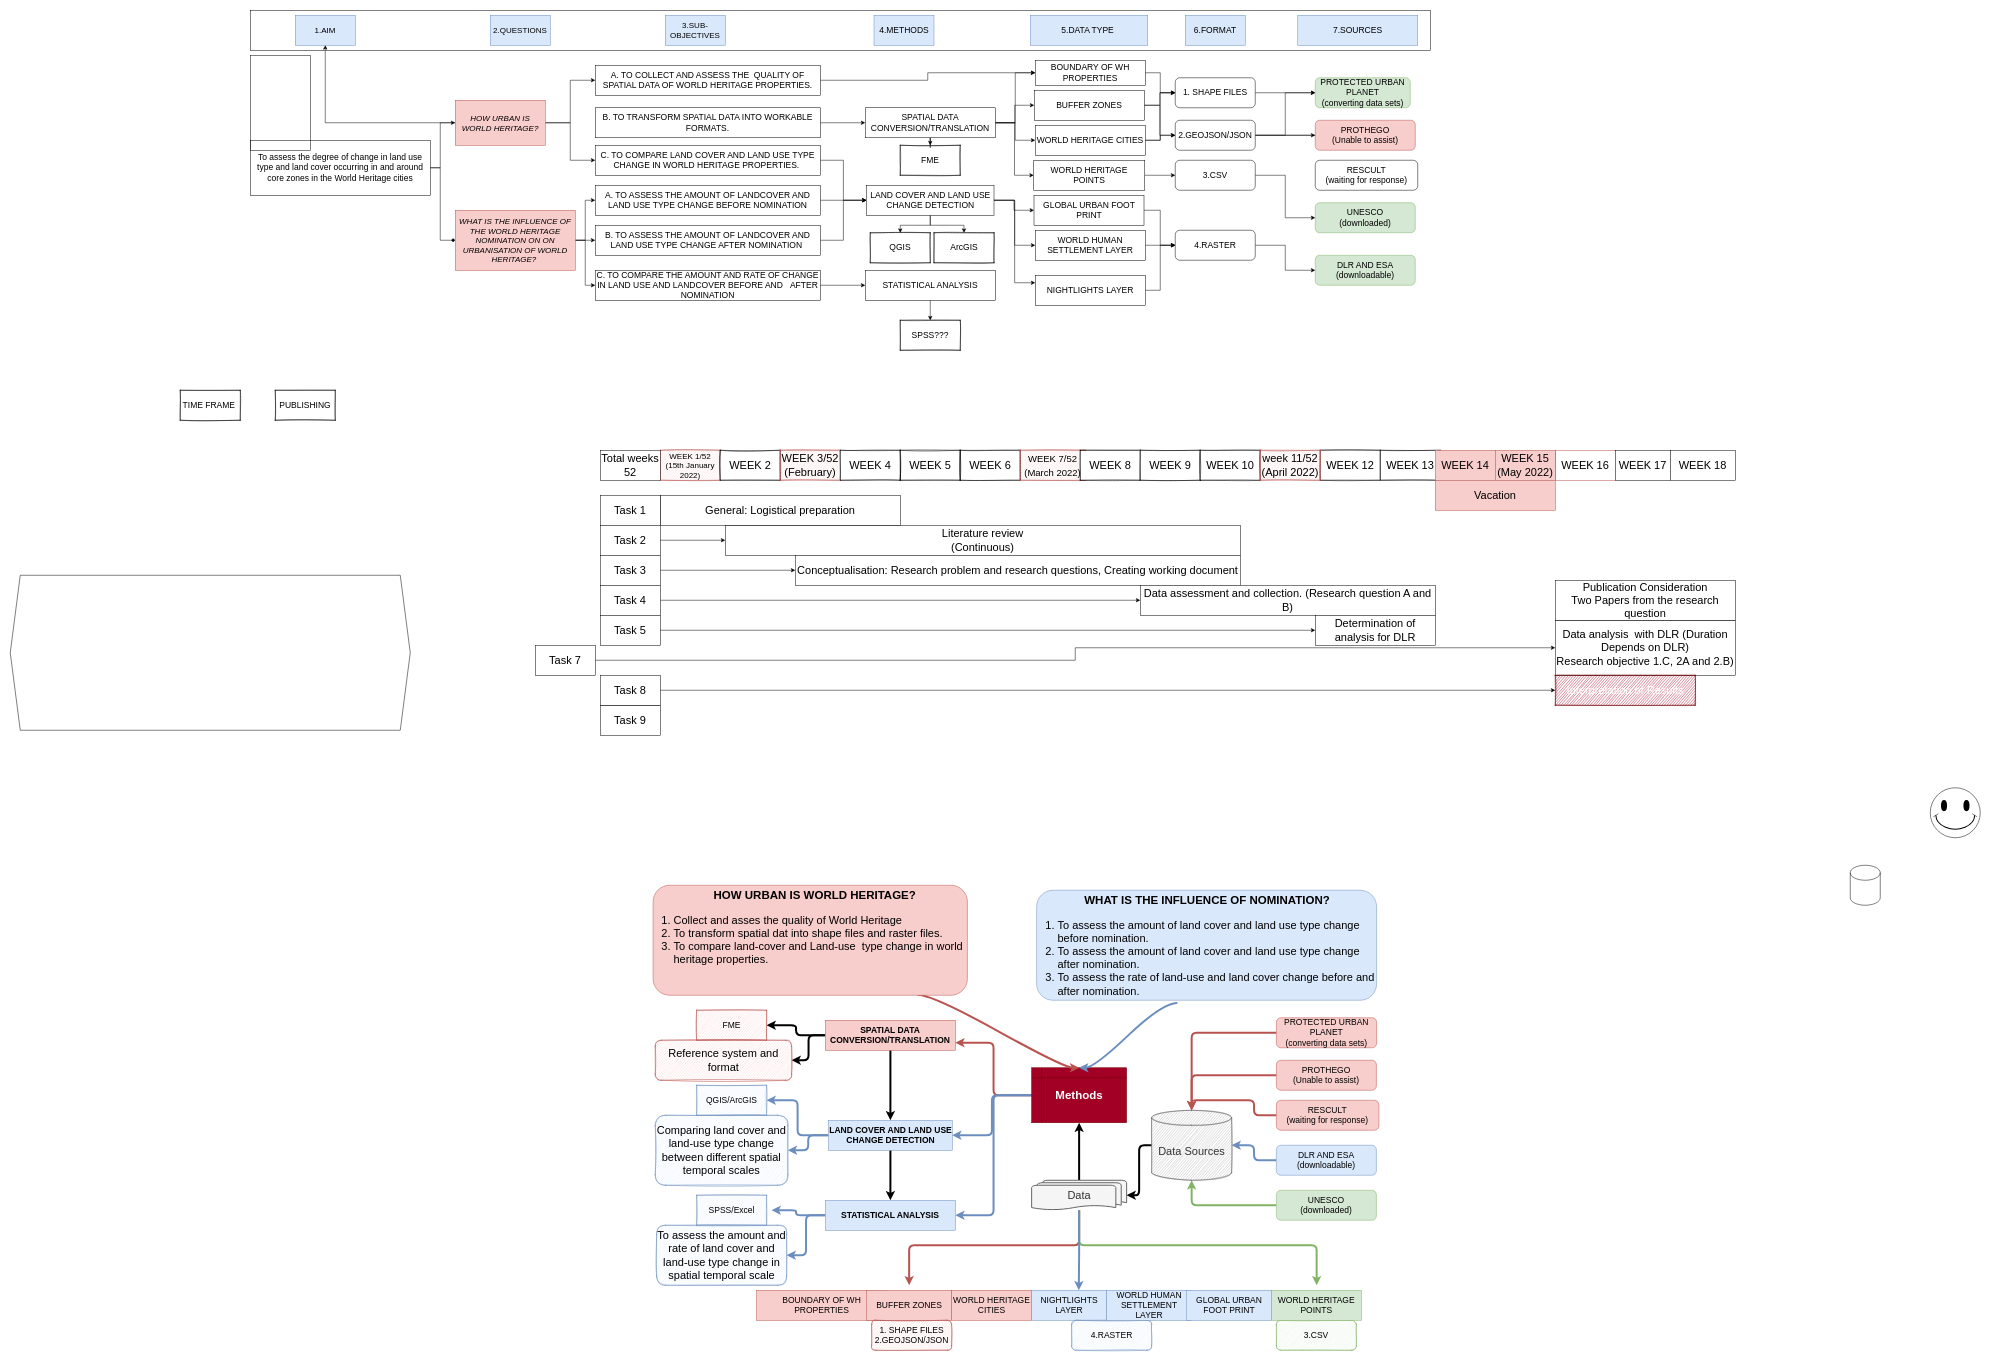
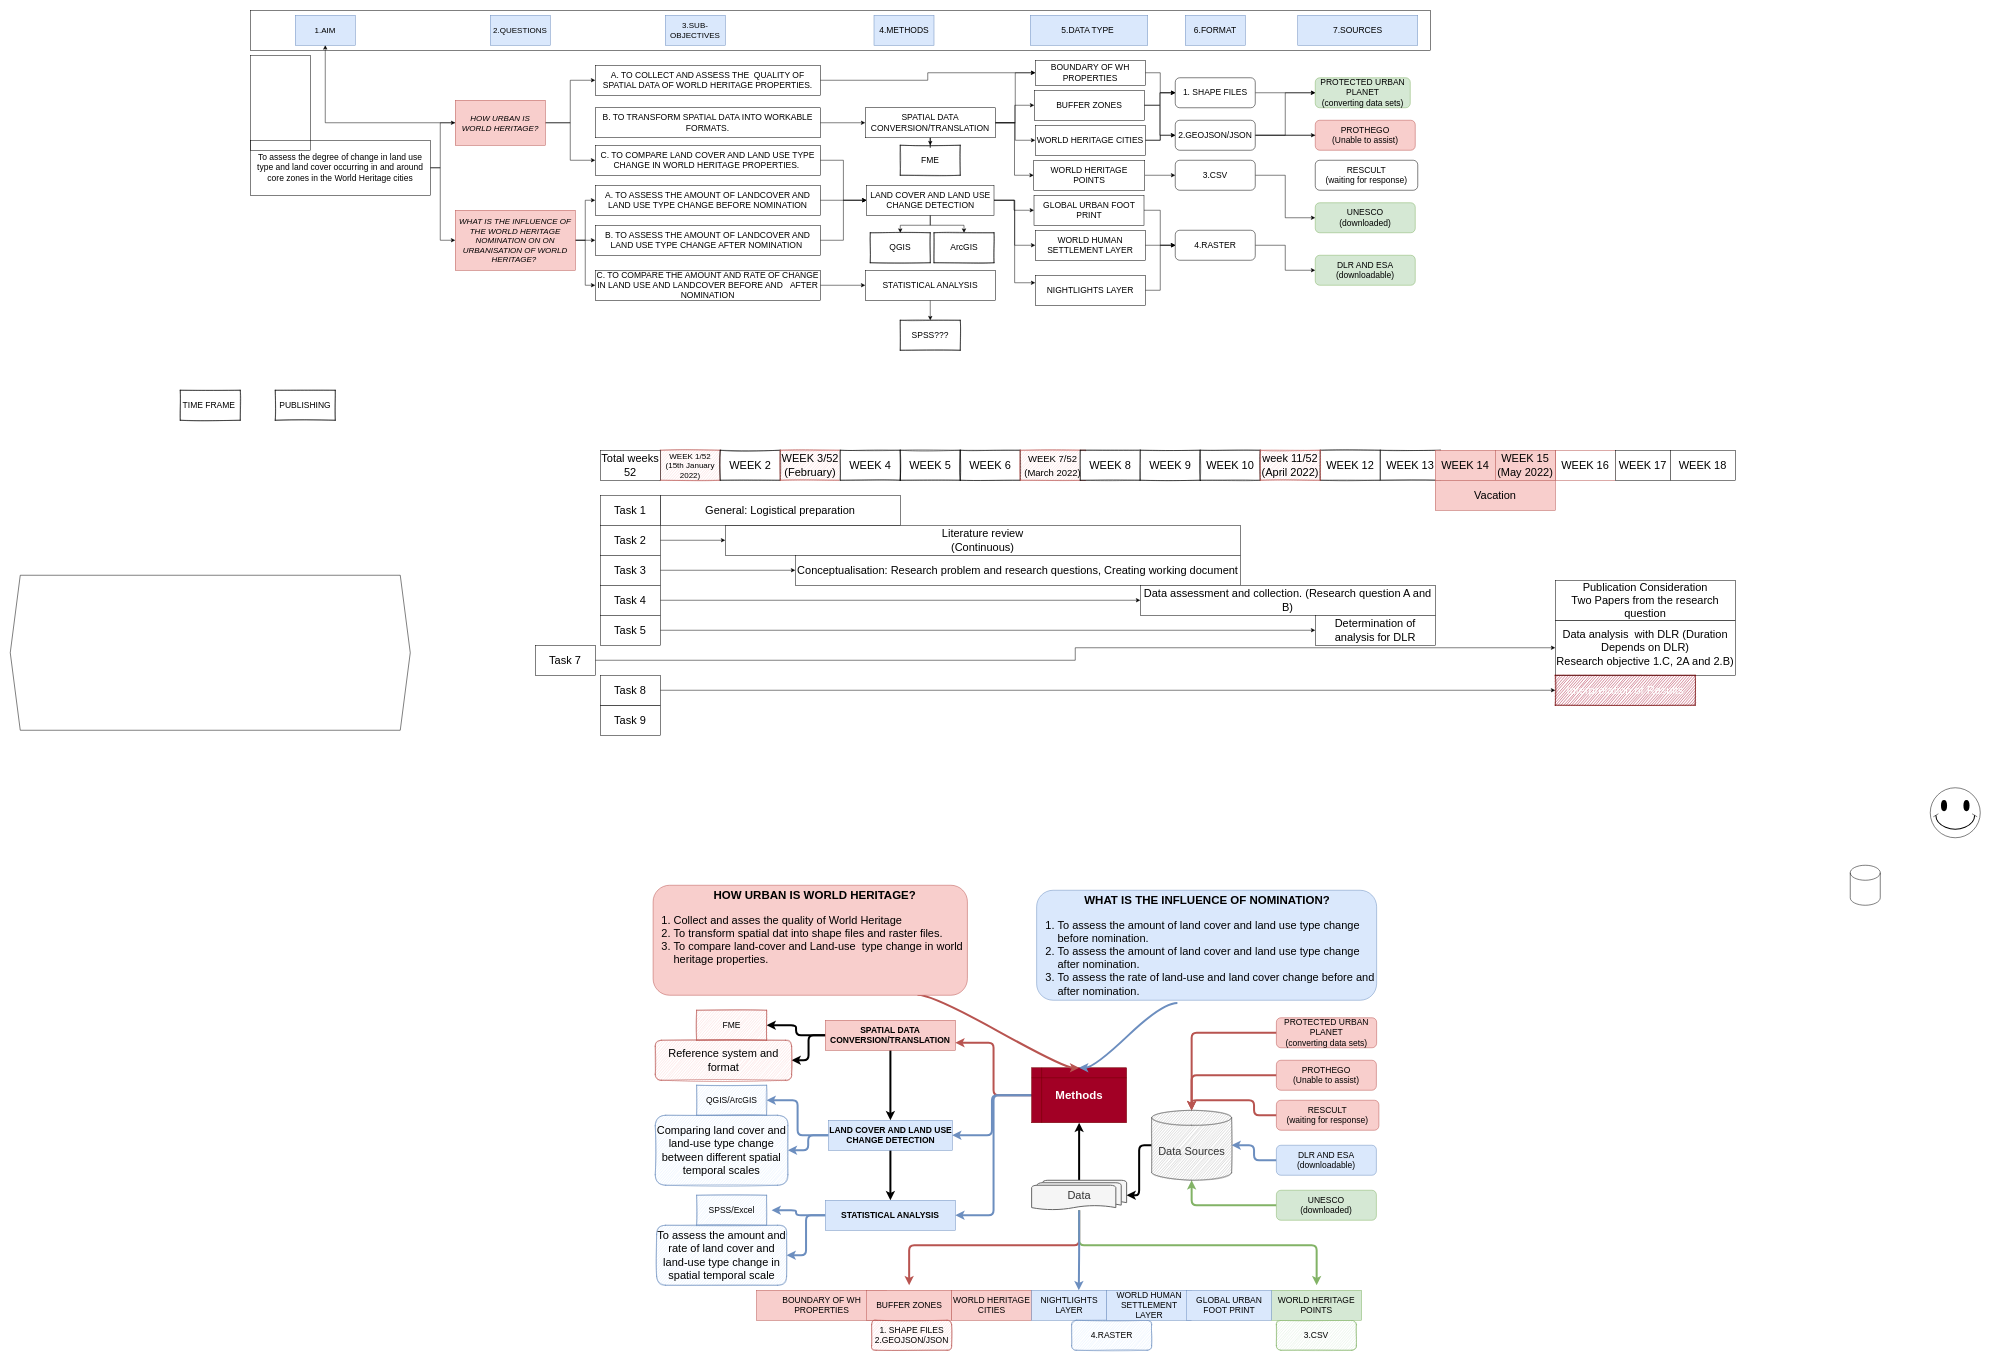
(450, 240) -> (450, 240)
